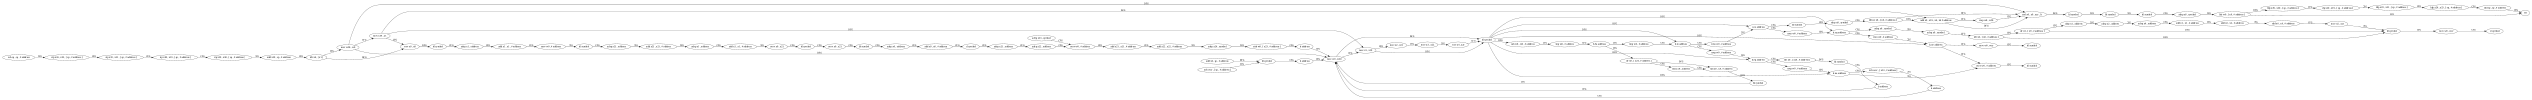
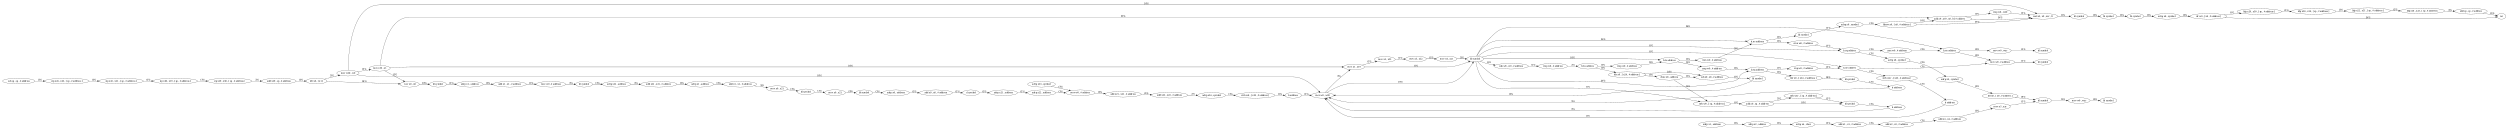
(2147, 24) -> (1803, 124)
(2032, 31) -> none
none -> (1779, 100)
none -> (1712, 104)
